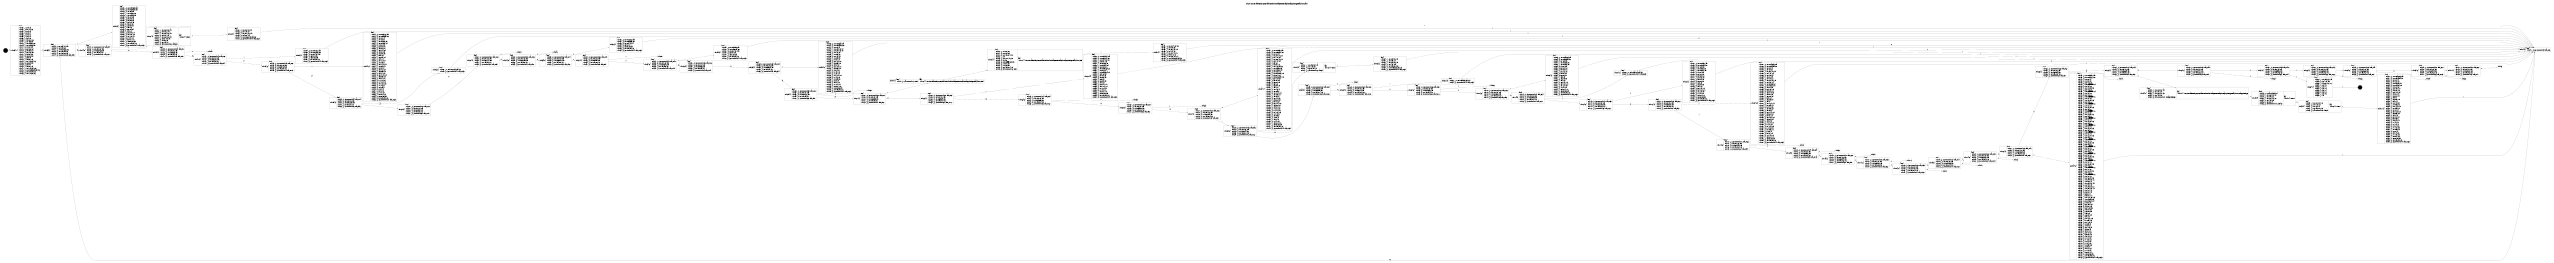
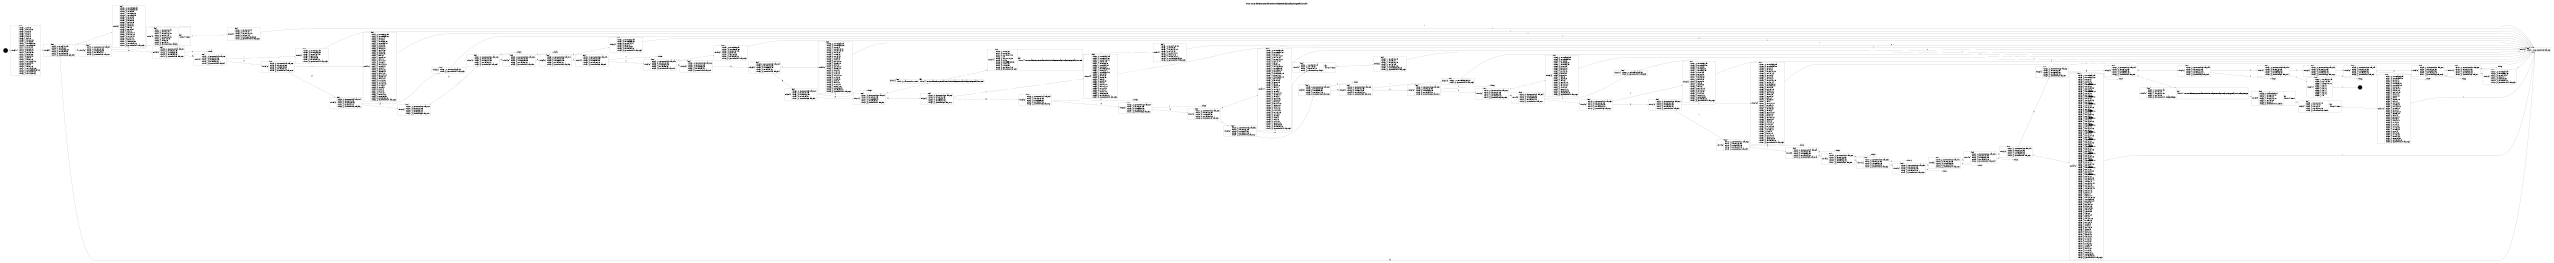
none -> (2500, 77)
